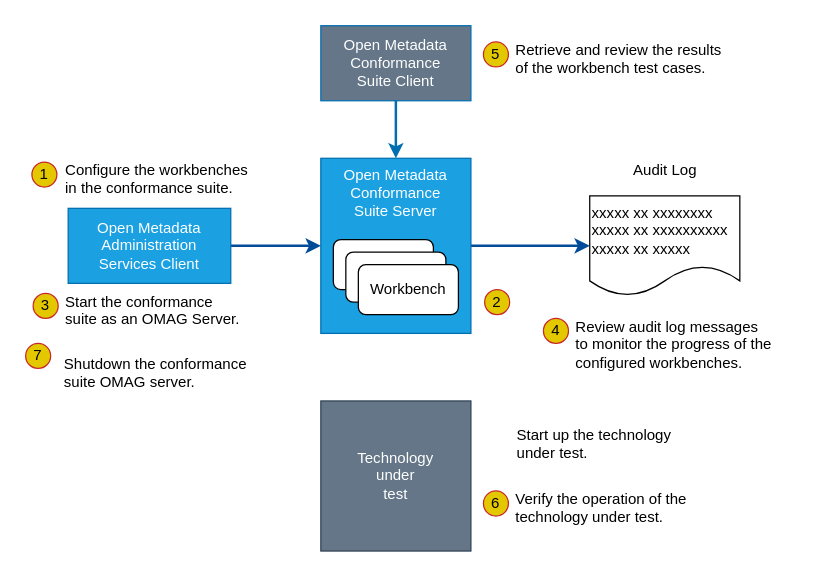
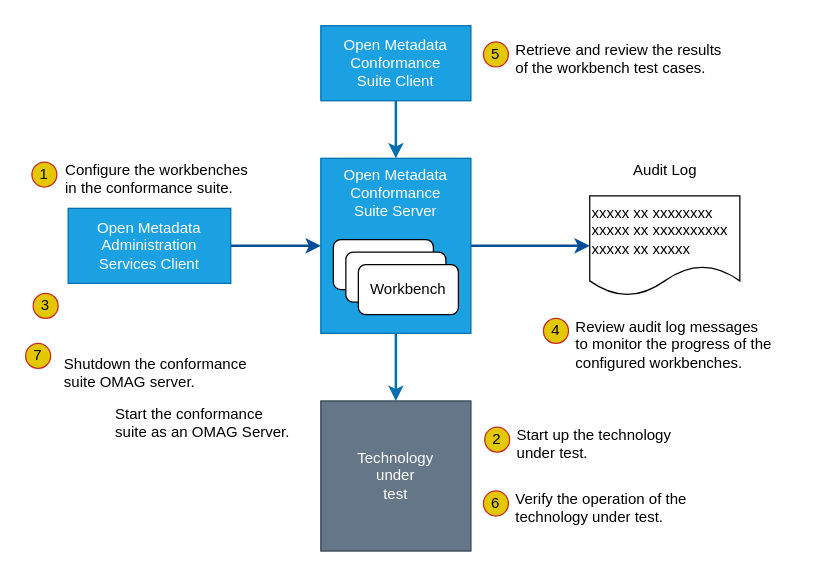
(396, 63) -> (396, 63)
(497, 302) -> (497, 439)
(157, 308) -> (207, 421)
none -> (396, 361)
